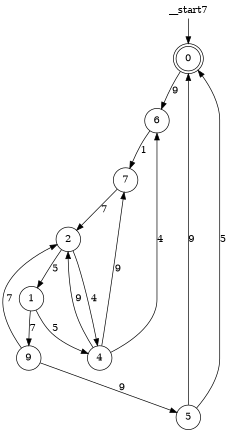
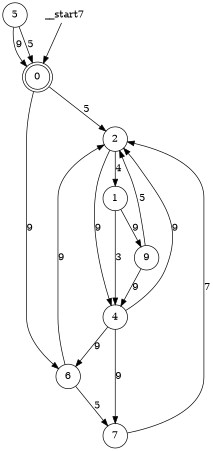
none -> (75, 107)
(144, 150) -> (98, 406)
(160, 239) -> (98, 347)
none -> (58, 248)
(55, 269) -> (119, 169)
(10, 299) -> (143, 198)
(94, 299) -> (98, 228)
(33, 328) -> (136, 228)
(55, 328) -> (119, 258)
(105, 387) -> (133, 284)
